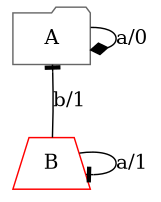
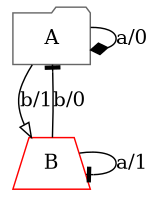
none -> (19, 94)
(70, 101) -> (70, 101)
